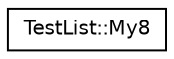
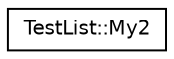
(87, 30) -> (87, 30)
